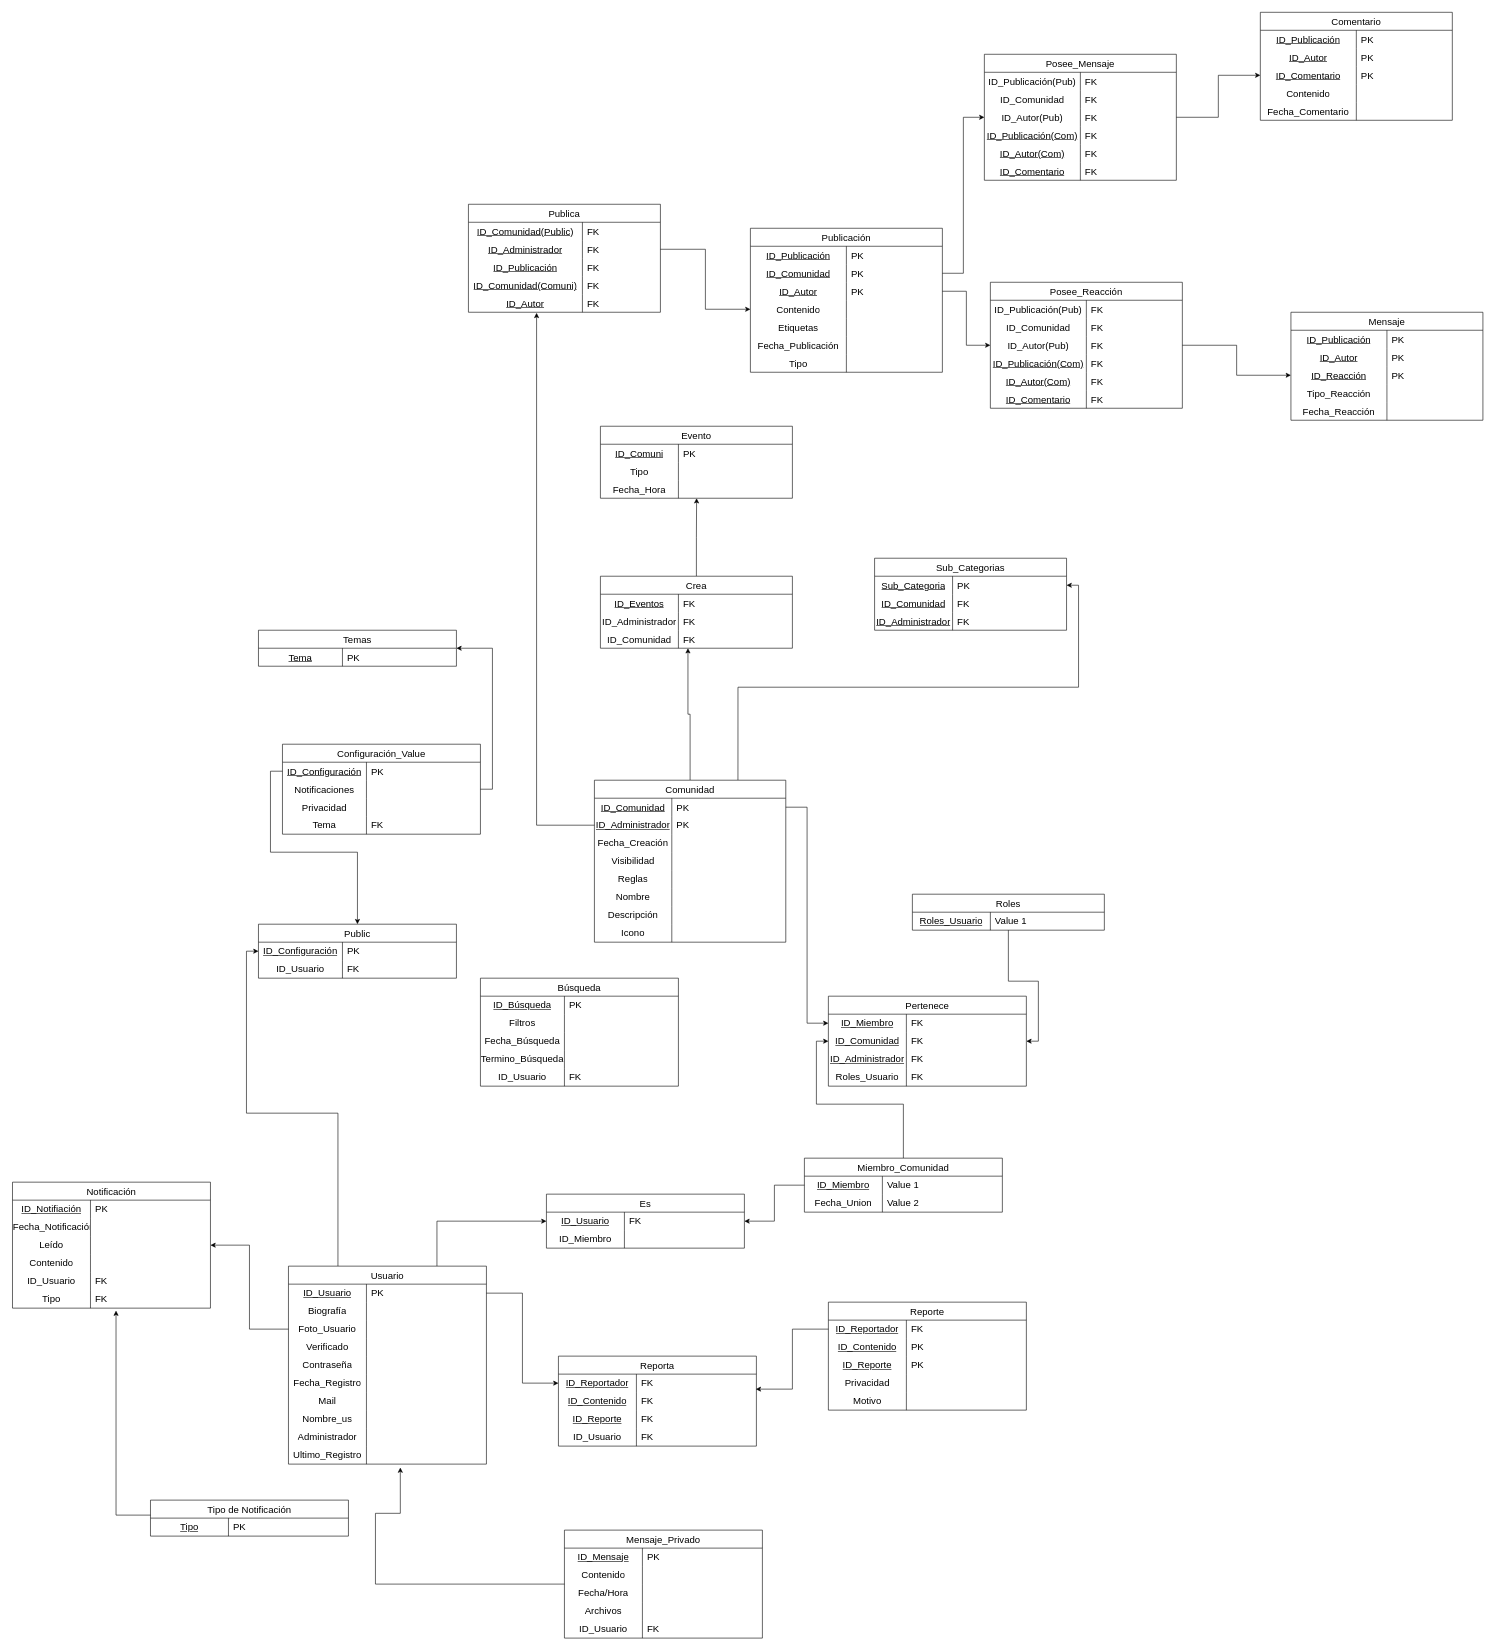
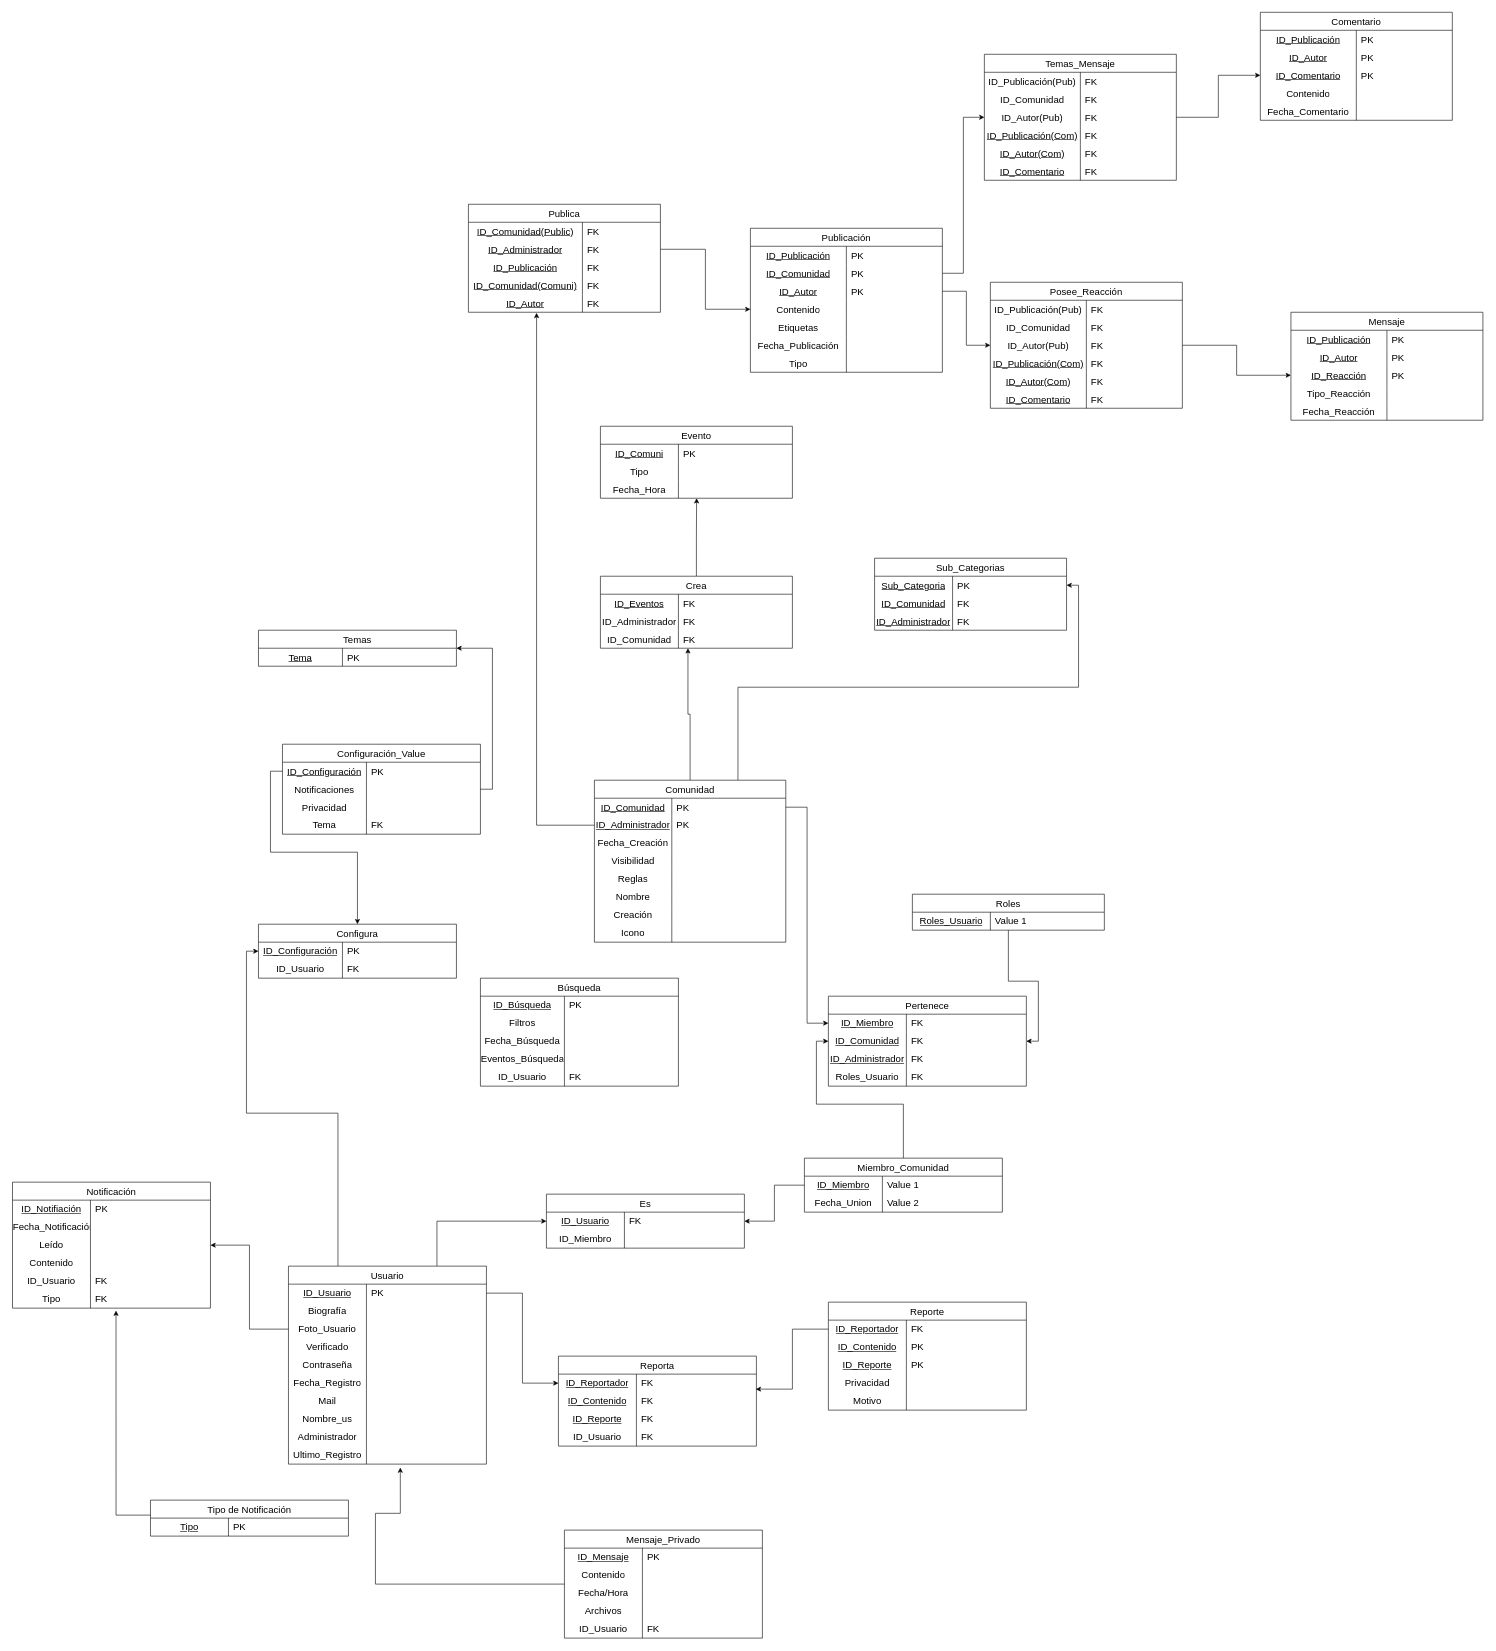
(1080, 64) -> (1080, 64)
(633, 915) -> (633, 915)
(357, 934) -> (357, 934)
(522, 1059) -> (522, 1059)
